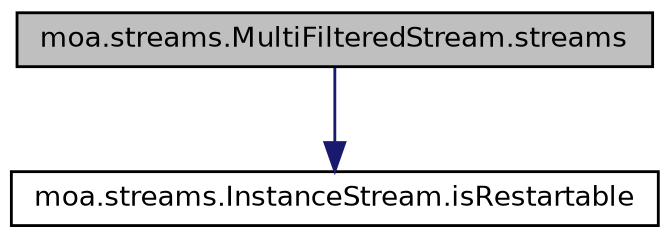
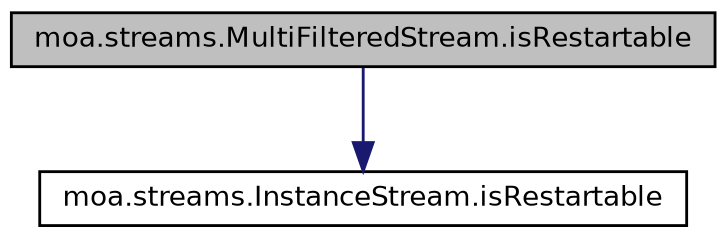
(335, 40) -> (363, 40)
